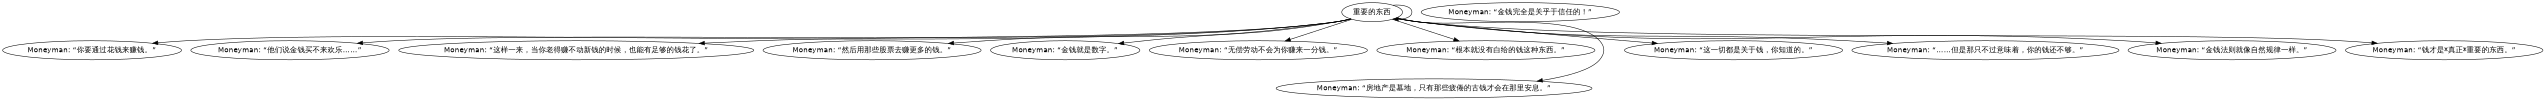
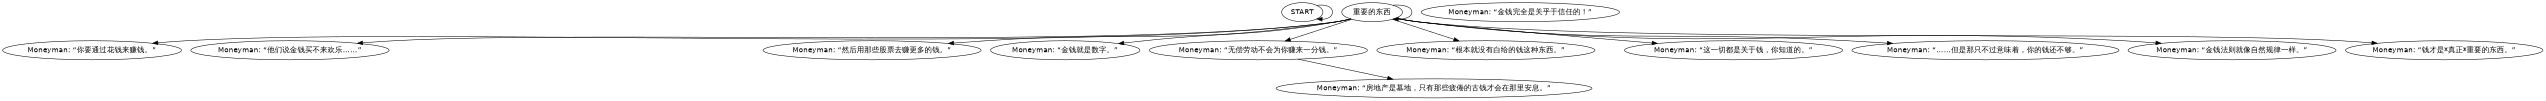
none -> (1302, 12)
(1541, 23) -> (1343, 69)
(576, 50) -> none
